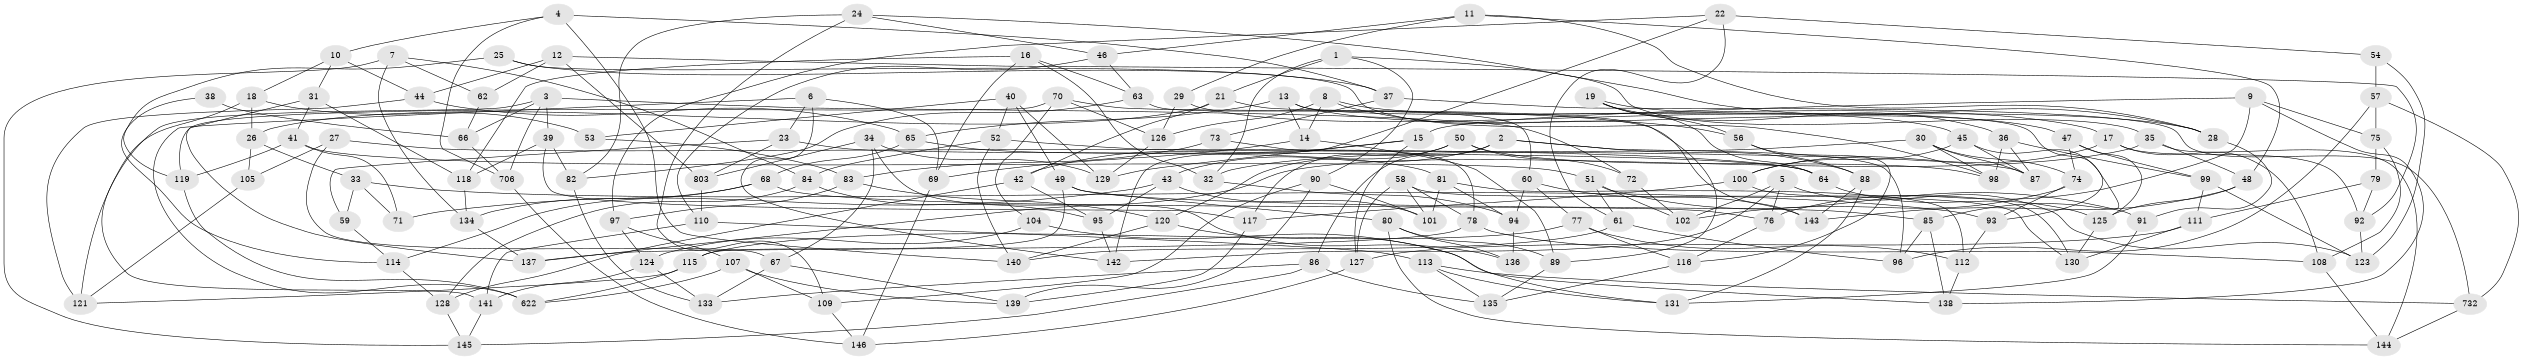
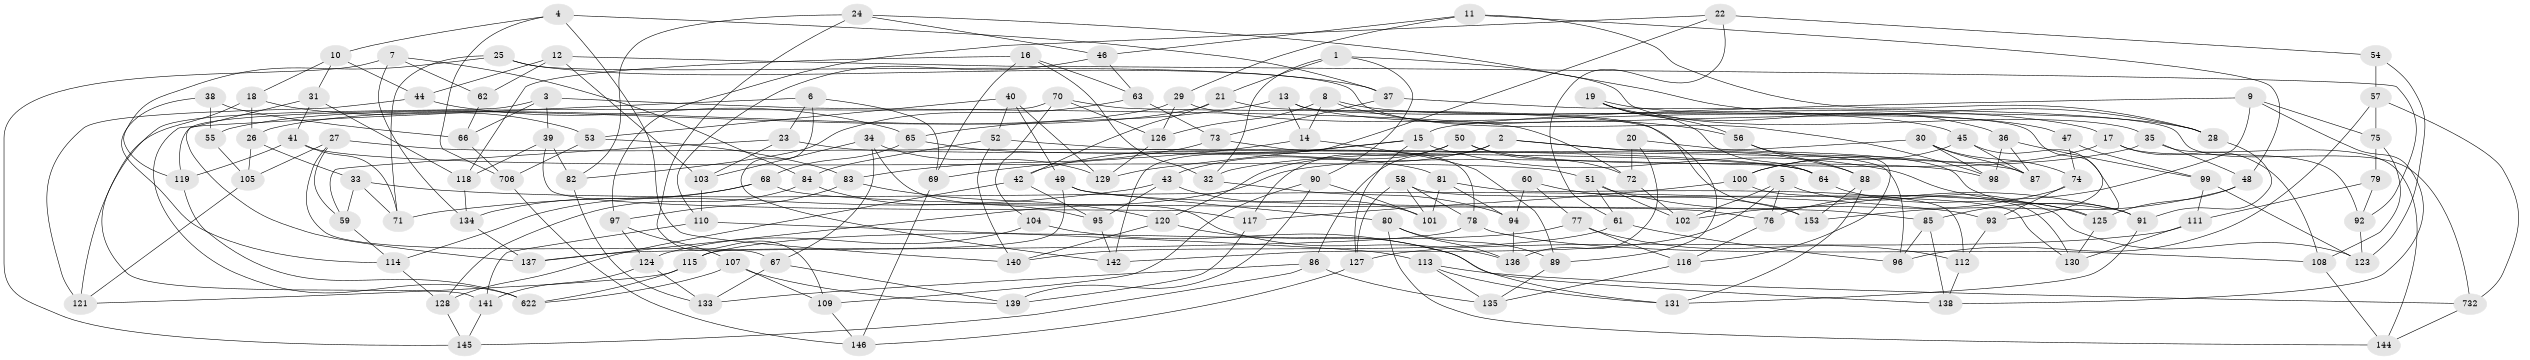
none -> (395, 97)
(1358, 111) -> (1179, 119)
(524, 137) -> (549, 159)
none -> (210, 139)
none -> (1632, 139)
(2140, 172) -> (1627, 166)
(702, 180) -> (702, 180)
none -> (315, 183)
(1812, 221) -> (1812, 221)
